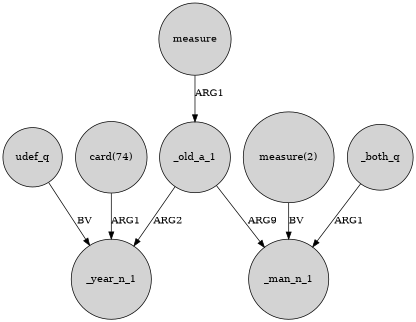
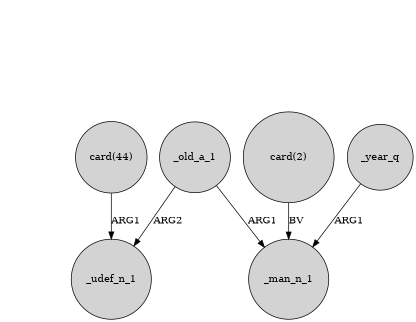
(195, 39) -> none
(33, 157) -> none
(111, 157) -> (111, 157)
(289, 157) -> (289, 157)
(380, 157) -> (380, 157)
(263, 221) -> (263, 221)
(111, 279) -> (111, 279)
